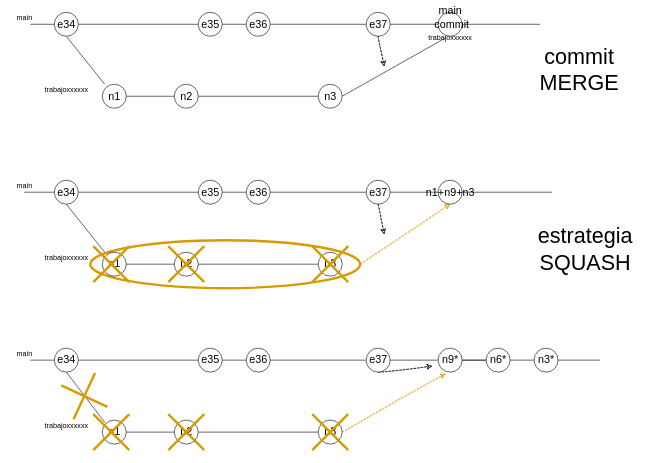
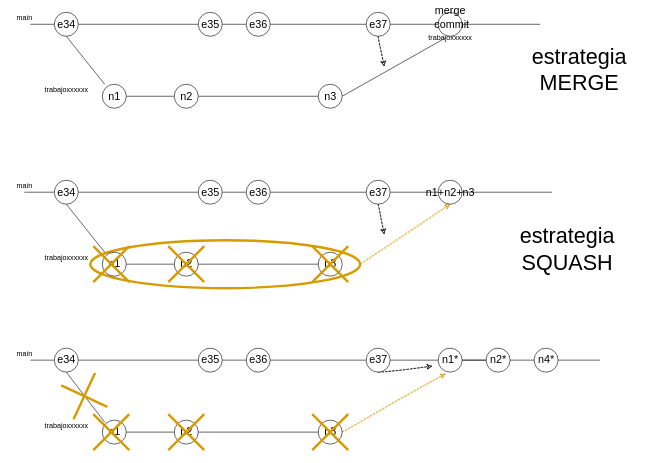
(451, 24) -> (451, 24)
(580, 69) -> (580, 69)
(451, 192) -> (451, 192)
(585, 249) -> (567, 249)
(451, 360) -> (451, 360)
(499, 360) -> (499, 360)
(547, 360) -> (547, 360)
